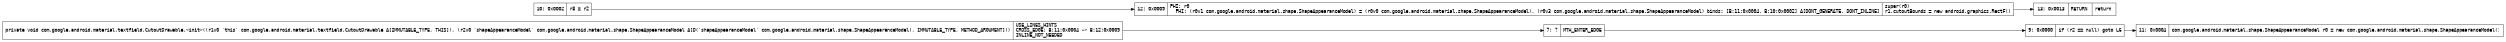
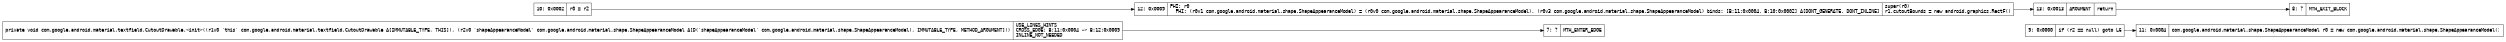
(579, 9) -> (579, 9)
(2079, 9) -> (2080, 9)
none -> (2320, 9)
(1813, 31) -> none
